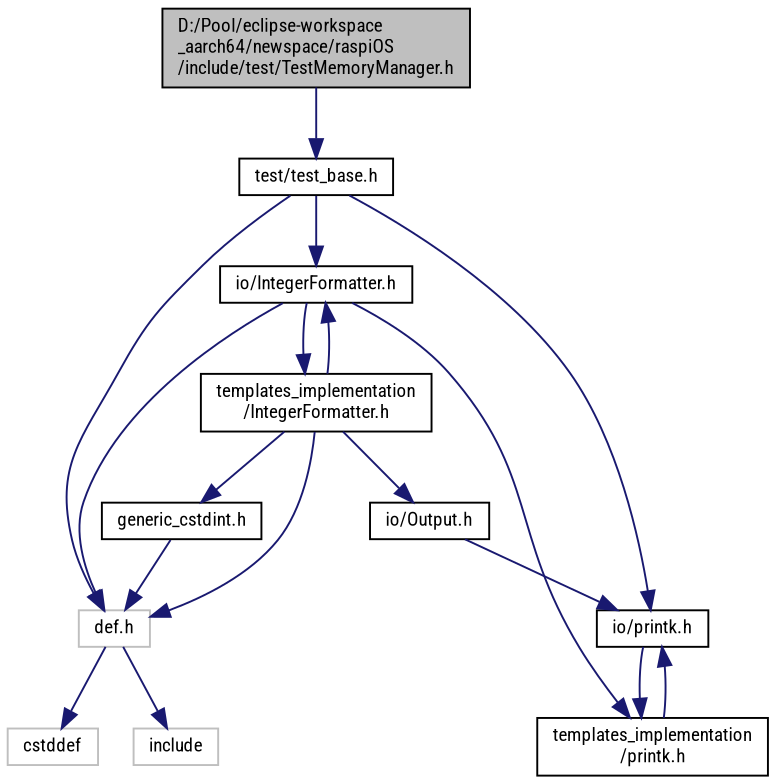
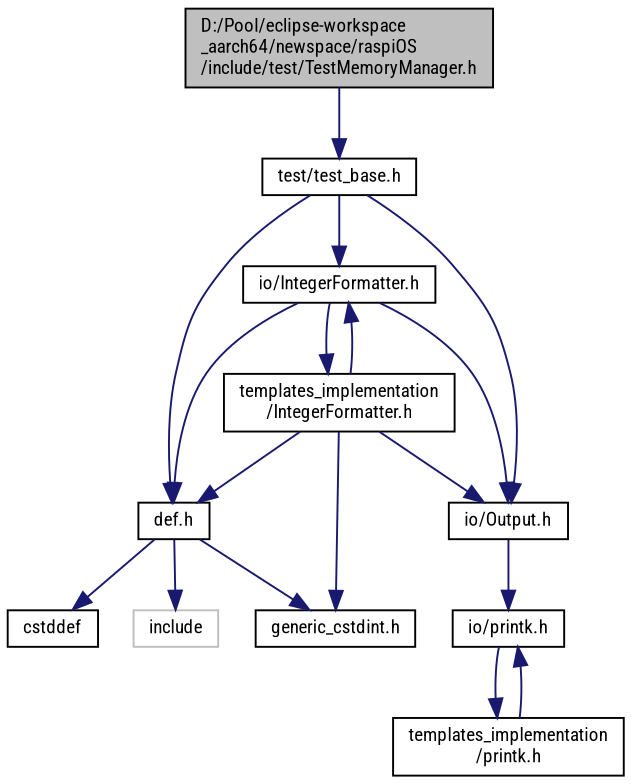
(554, 353) -> (490, 315)
(513, 481) -> (472, 373)
(153, 567) -> (247, 570)
(114, 629) -> (174, 521)
(53, 747) -> (53, 629)
